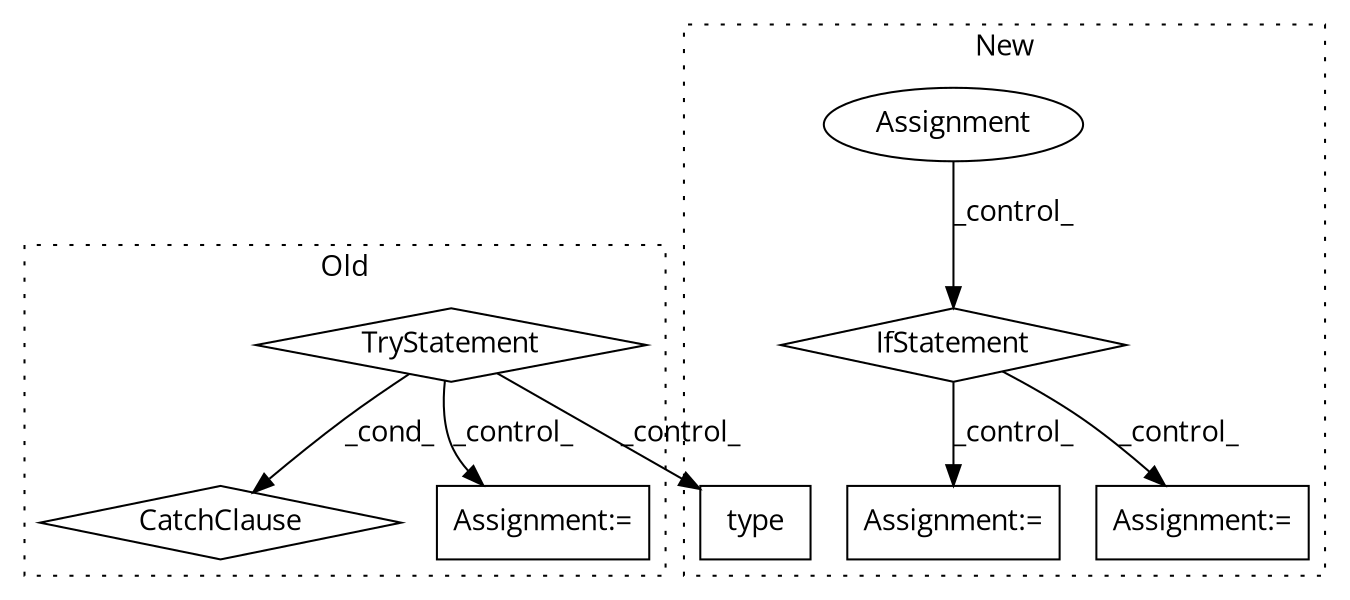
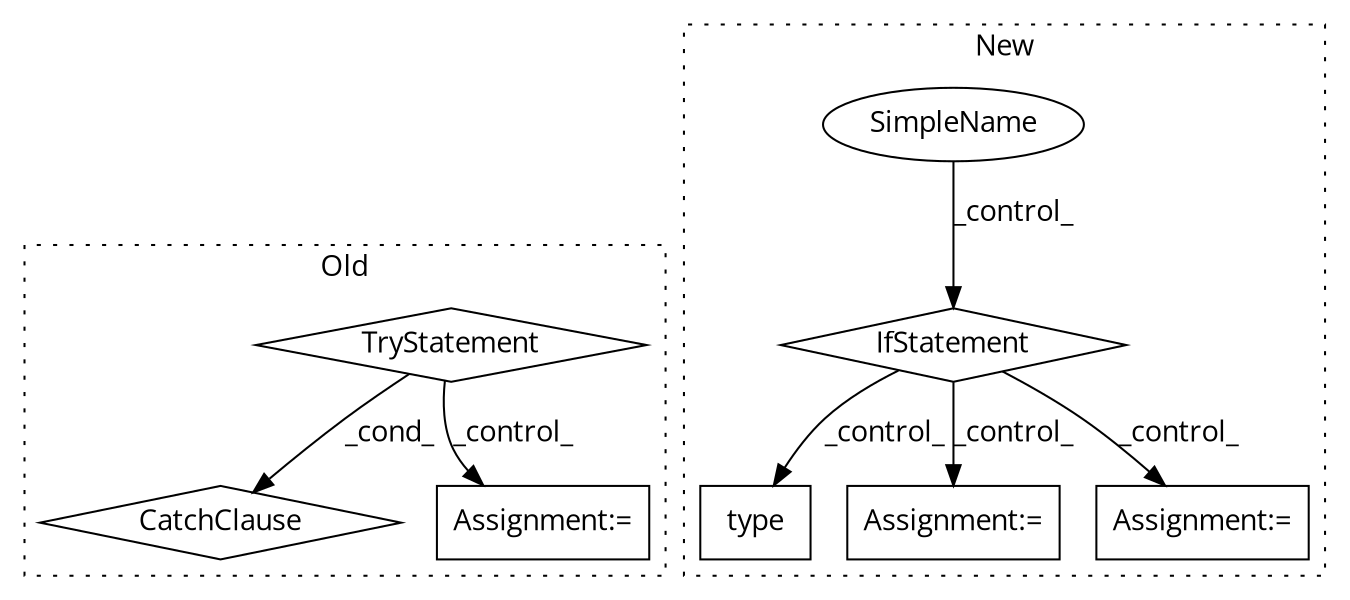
(953, 125) -> (953, 125)
(590, 426) -> (834, 411)
